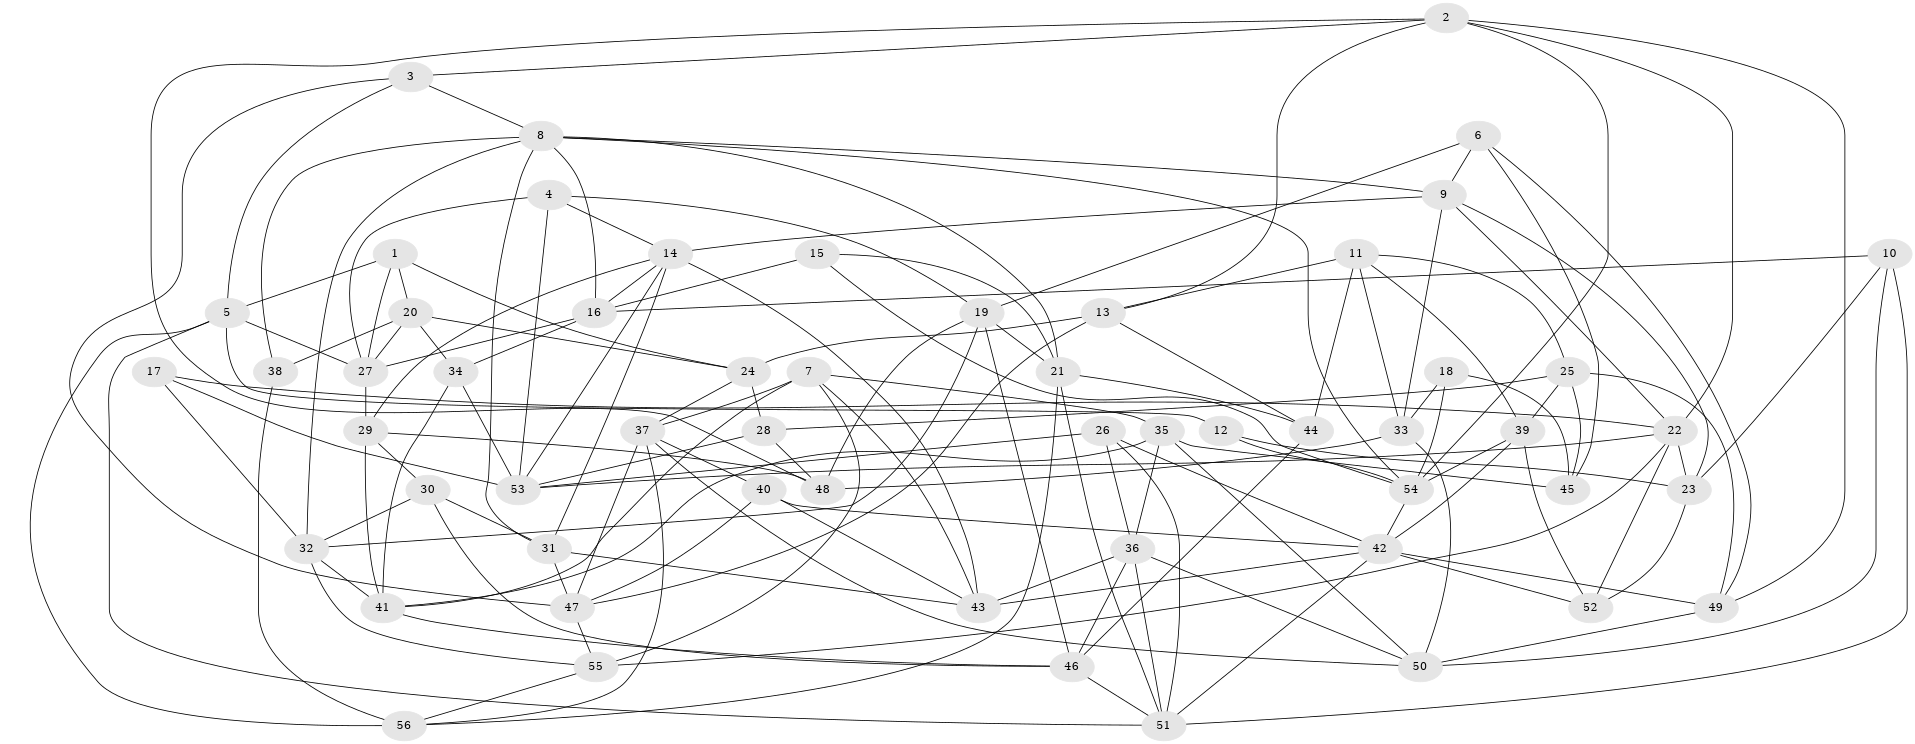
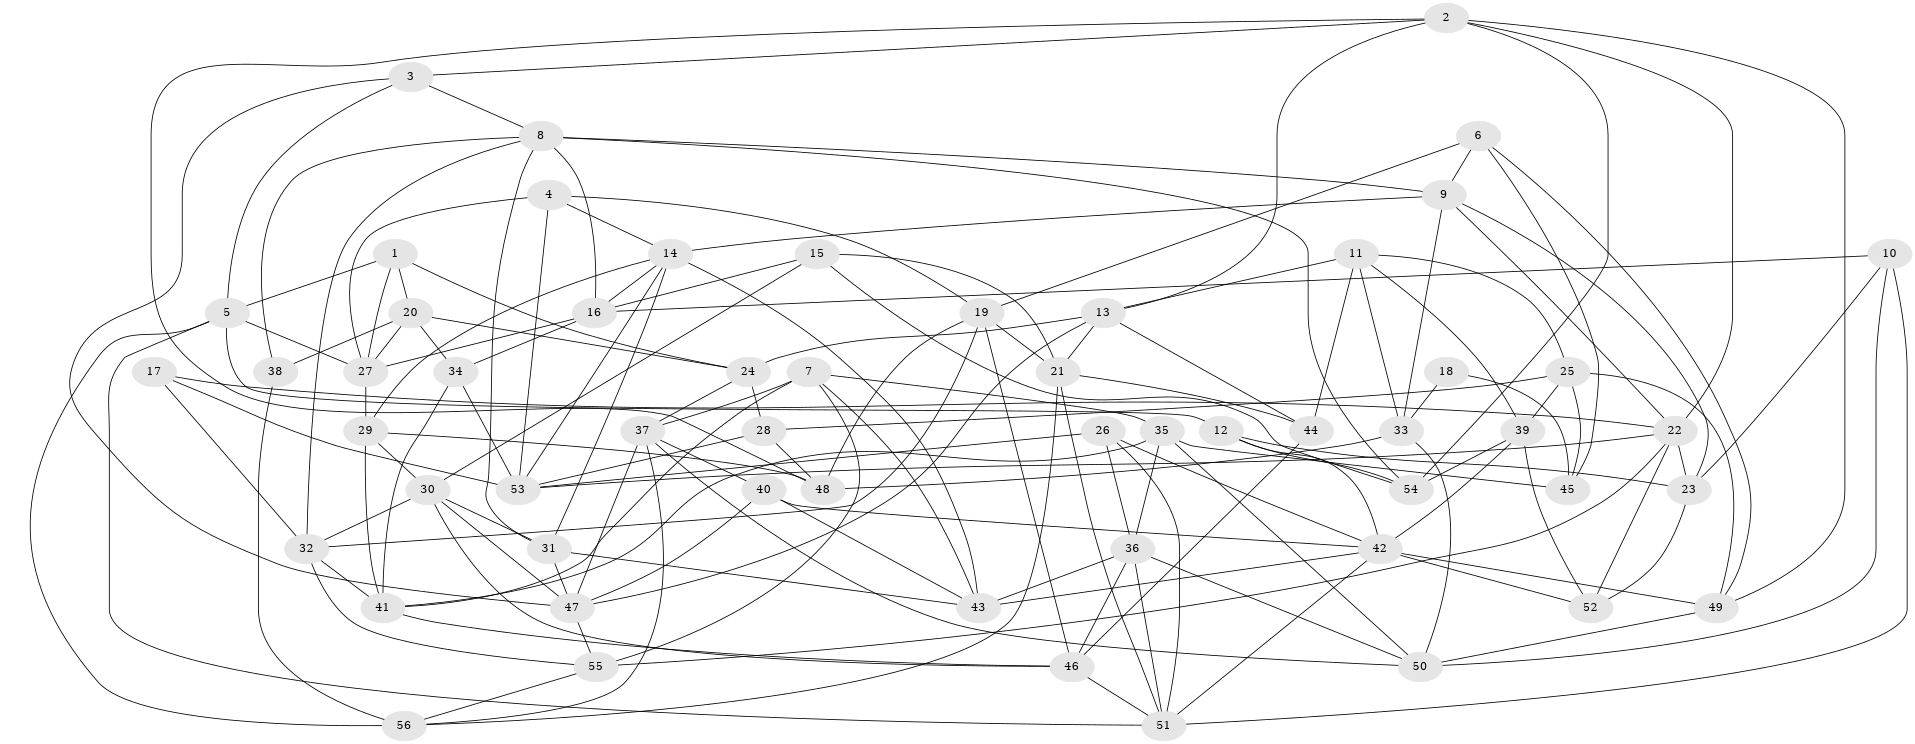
(846, 183) -> (1081, 343)
none -> (614, 377)
(1435, 432) -> none
(1396, 520) -> (1342, 472)
none -> (500, 549)
